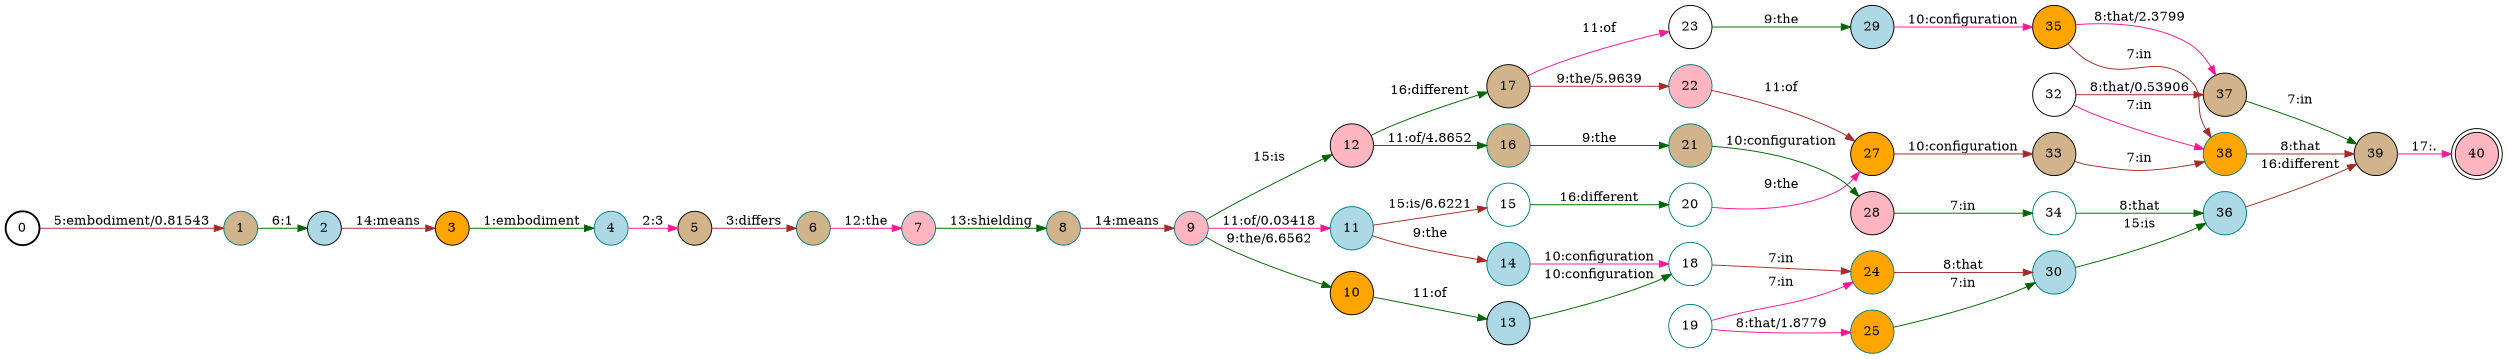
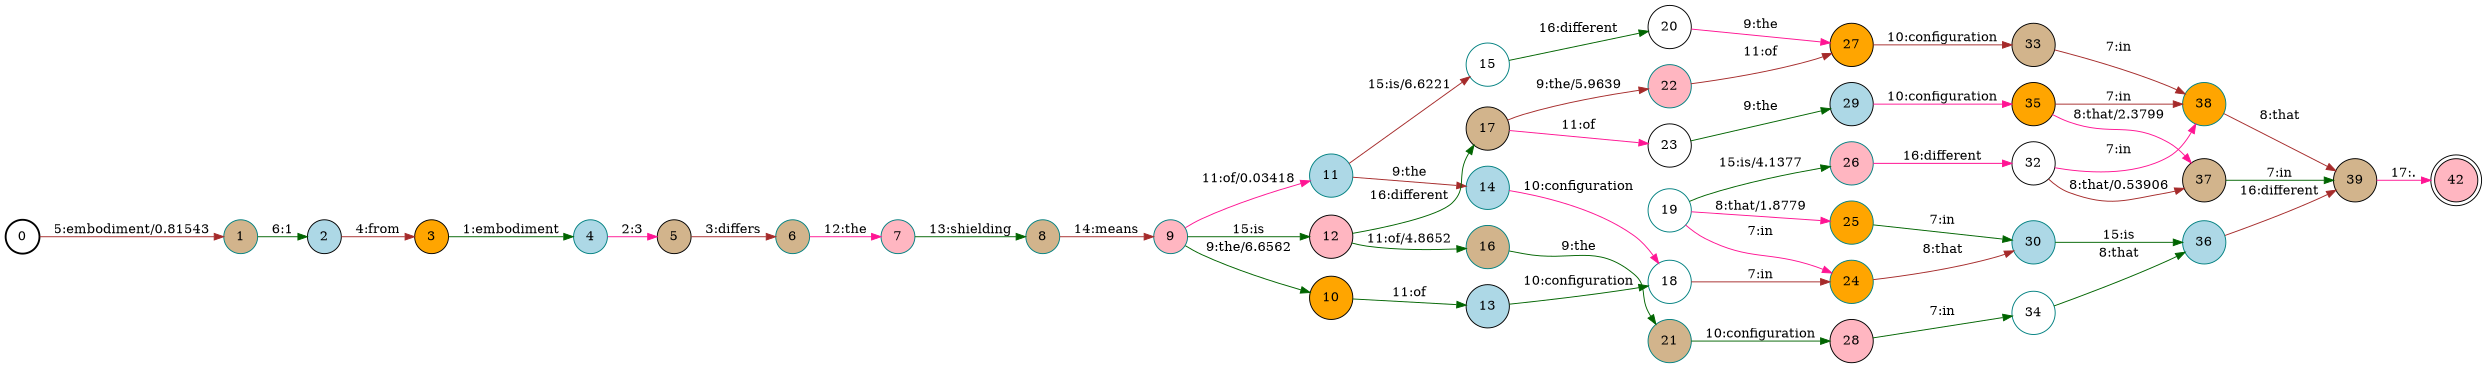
(2477, 154) -> (2456, 180)
none -> (1852, 163)
(1690, 205) -> (1670, 27)
(388, 221) -> (378, 230)
